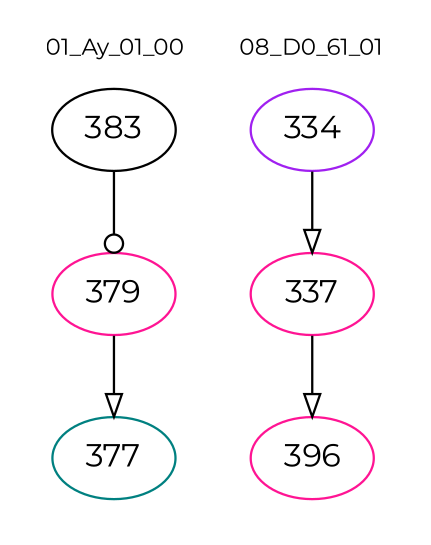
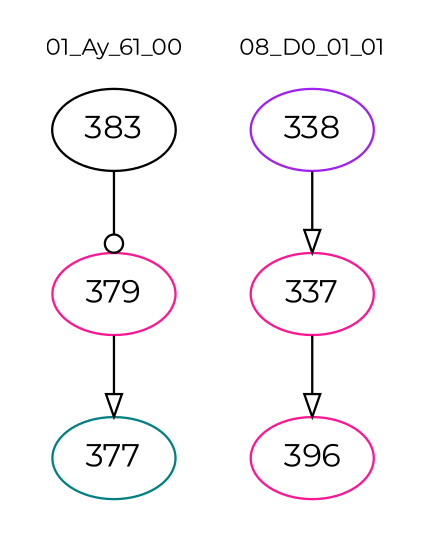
(115, 49) -> (115, 49)
(312, 49) -> (312, 49)
(312, 130) -> (312, 130)
